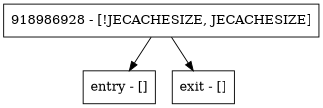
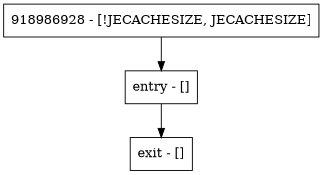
(180, 50) -> (161, 116)
